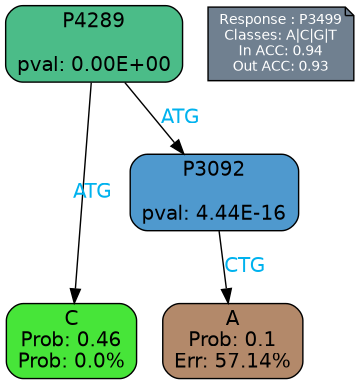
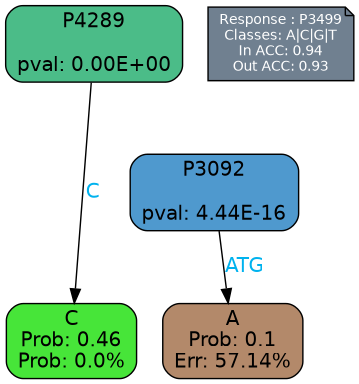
(150, 113) -> none
(93, 192) -> (93, 192)
(245, 267) -> (245, 267)
